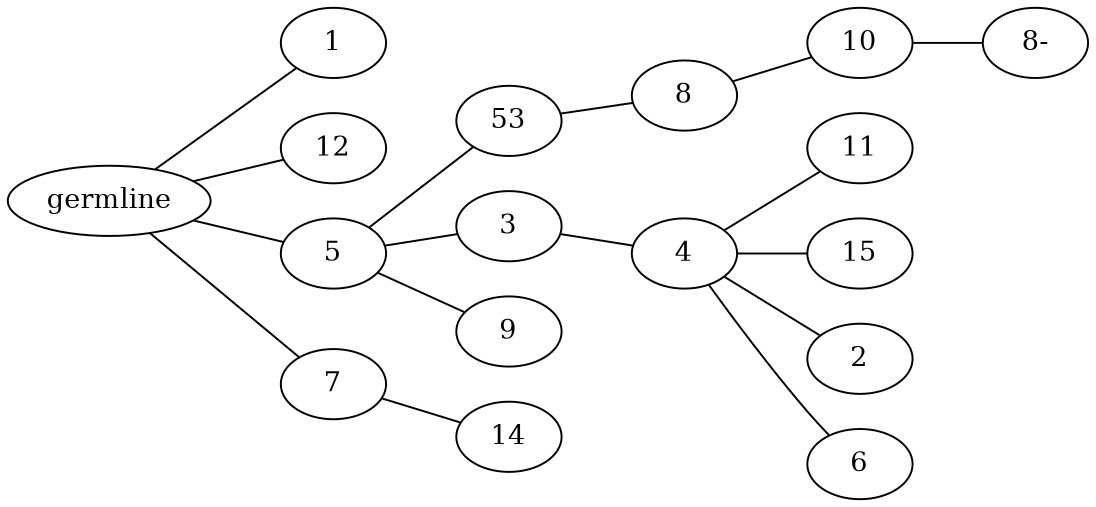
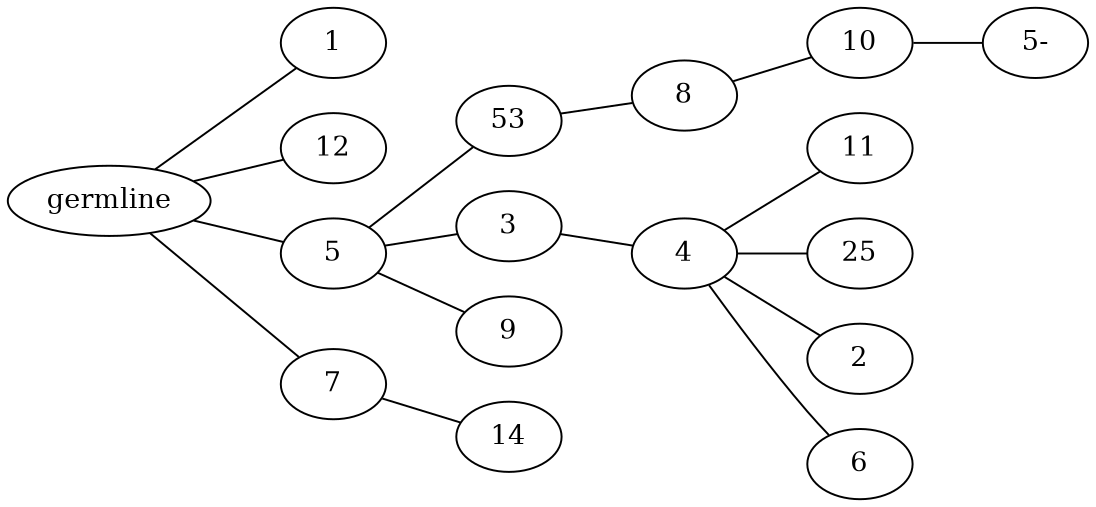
(1035, 43) -> (1035, 43)
(860, 254) -> (860, 254)
